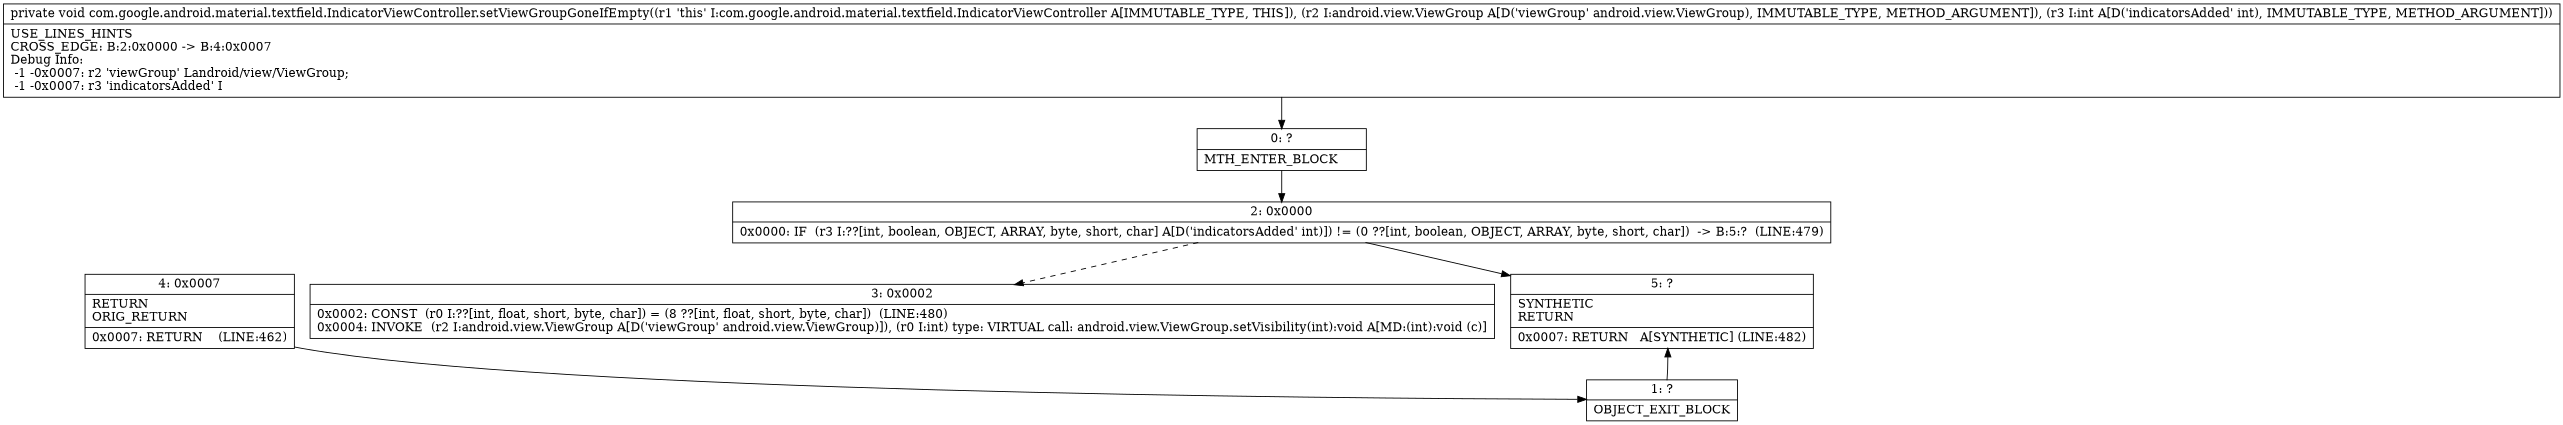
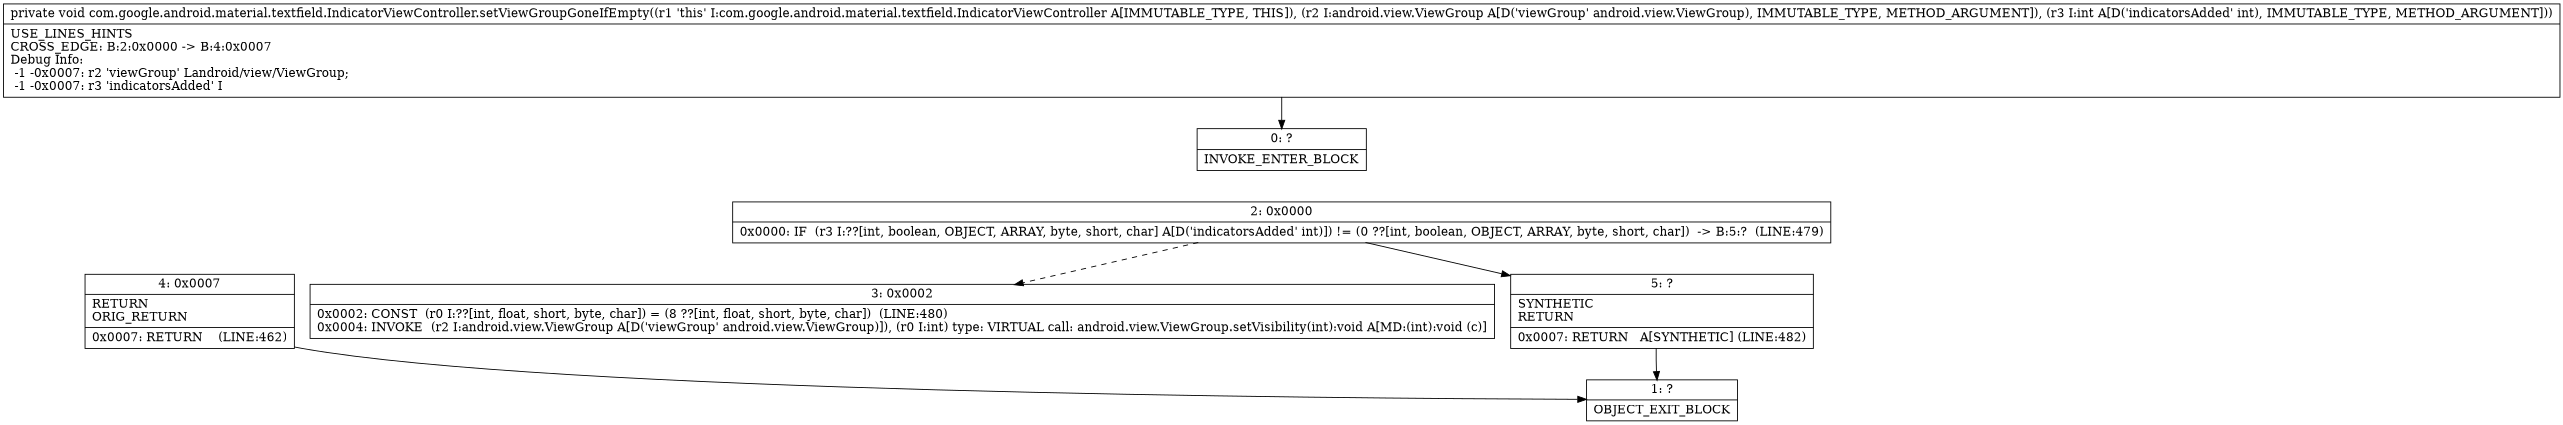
(1271, 160) -> (1282, 160)
(1282, 182) -> none
(1668, 369) -> (1656, 360)
